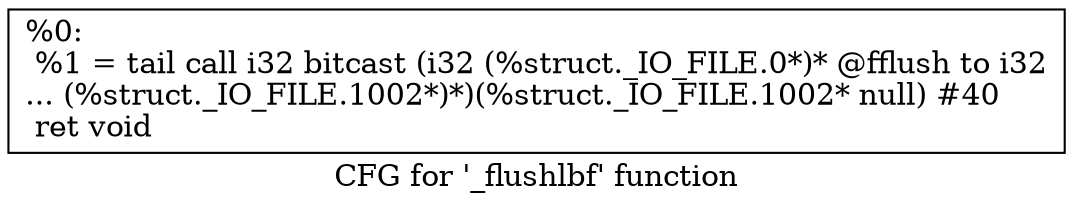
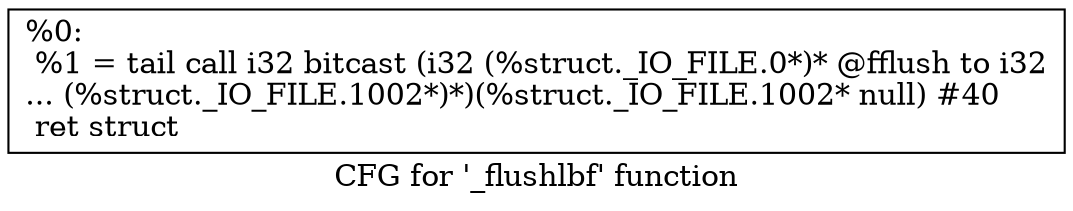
(90, 128) -> (102, 128)
